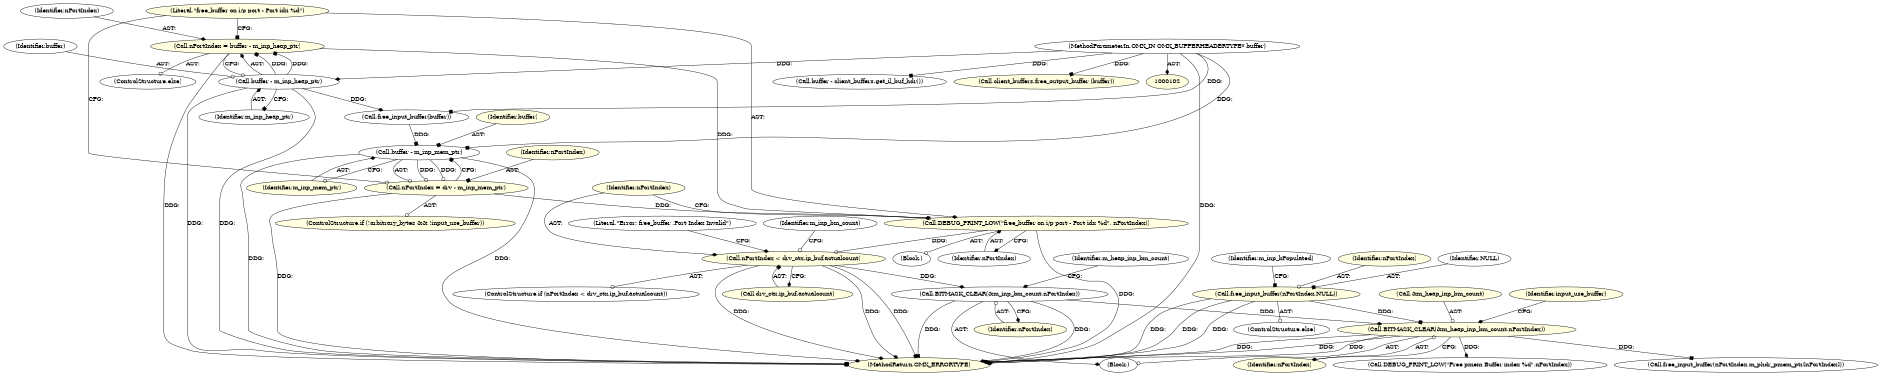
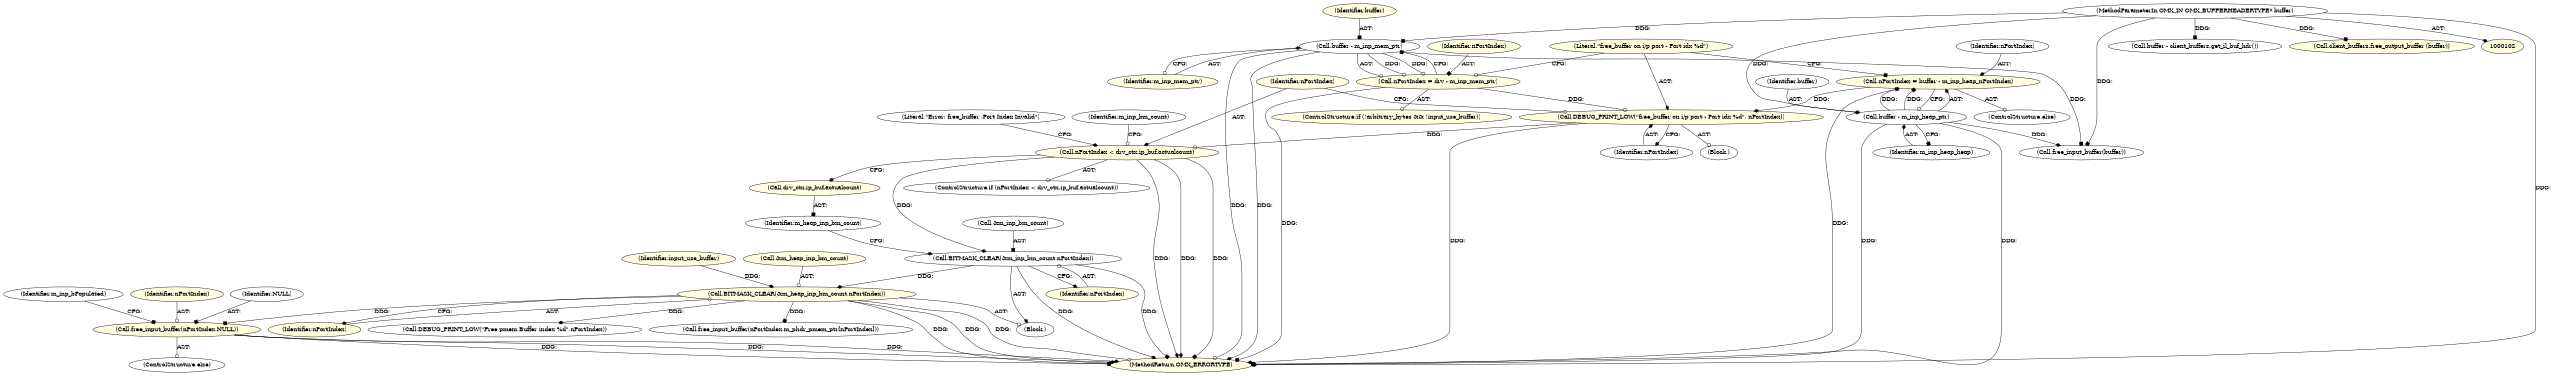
(237, 46) -> (1938, 82)
(254, 117) -> (1931, 153)
(412, 133) -> (1726, 60)
none -> (1013, 223)
(773, 278) -> (814, 204)
(1364, 311) -> (455, 304)
(1526, 312) -> (753, 277)
